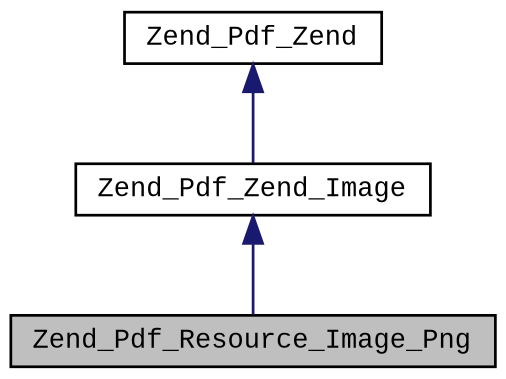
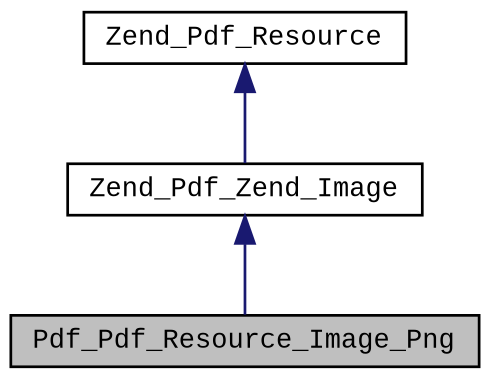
(253, 38) -> (245, 38)
(253, 341) -> (245, 341)
